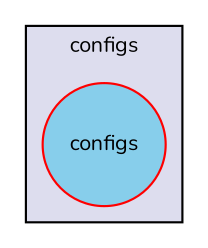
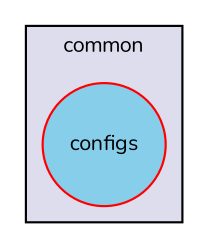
(104, 46) -> (104, 46)
